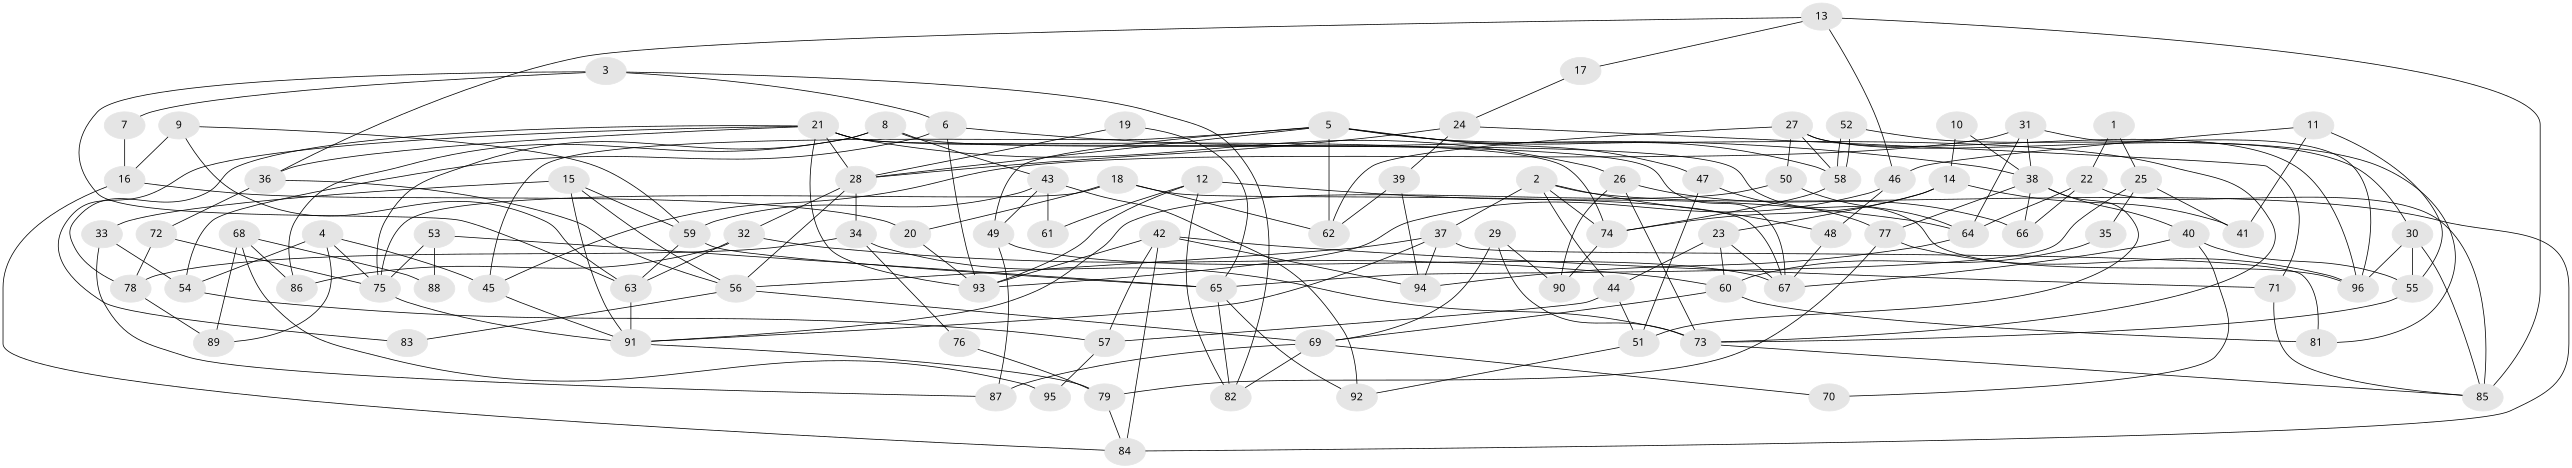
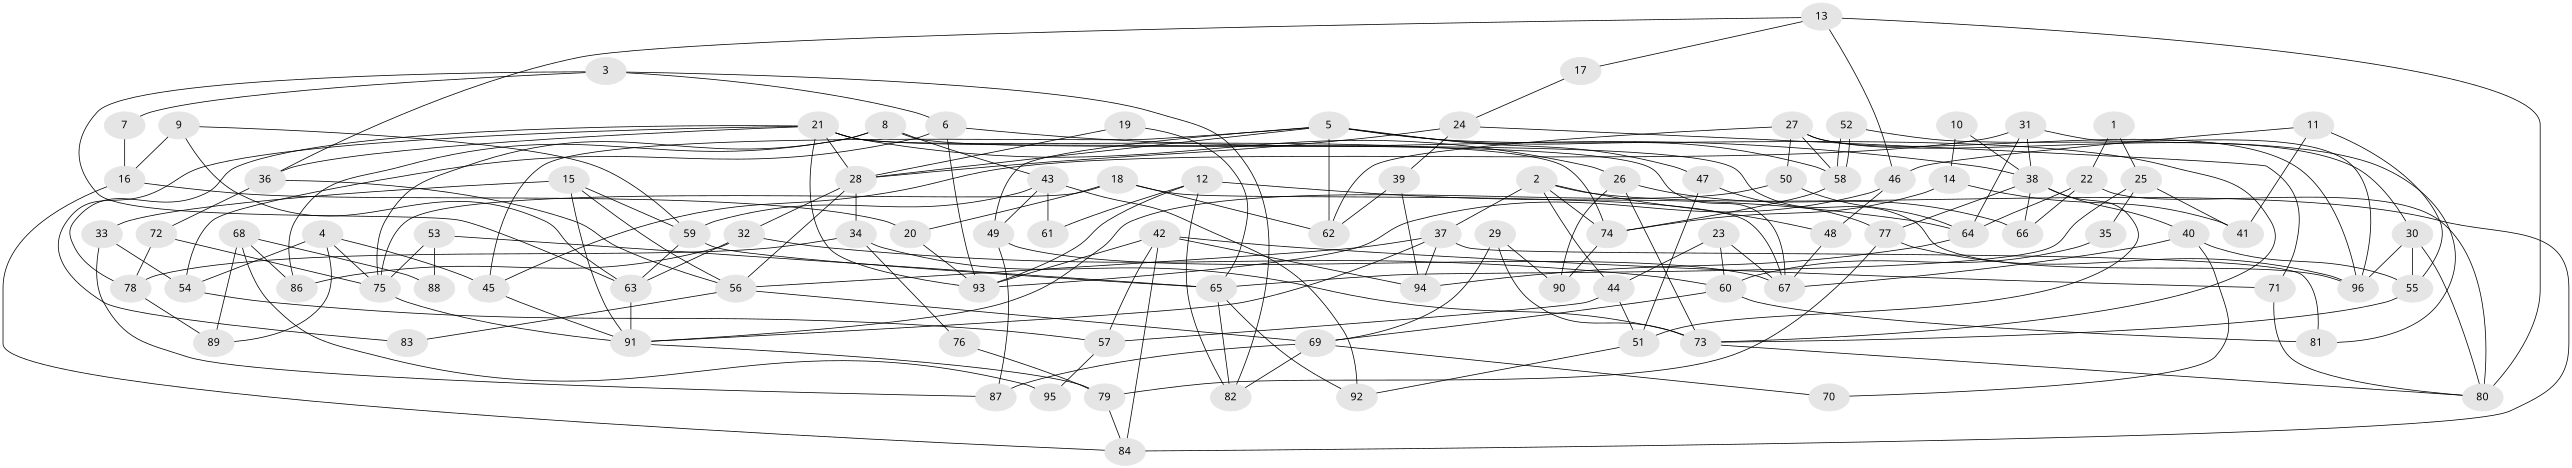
(1812, 217) -> none
(2483, 397) -> (2483, 397)
